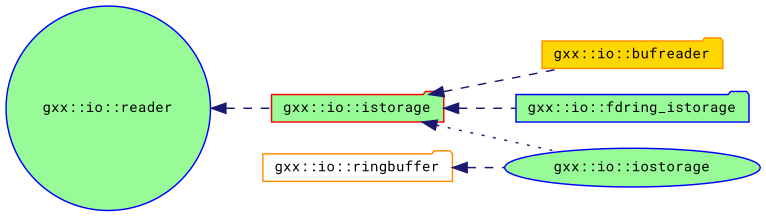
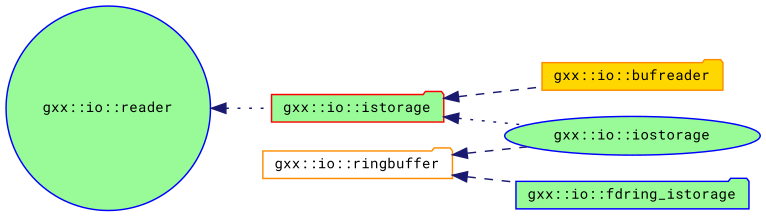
(249, 108) -> (249, 108)
(487, 108) -> (491, 180)
